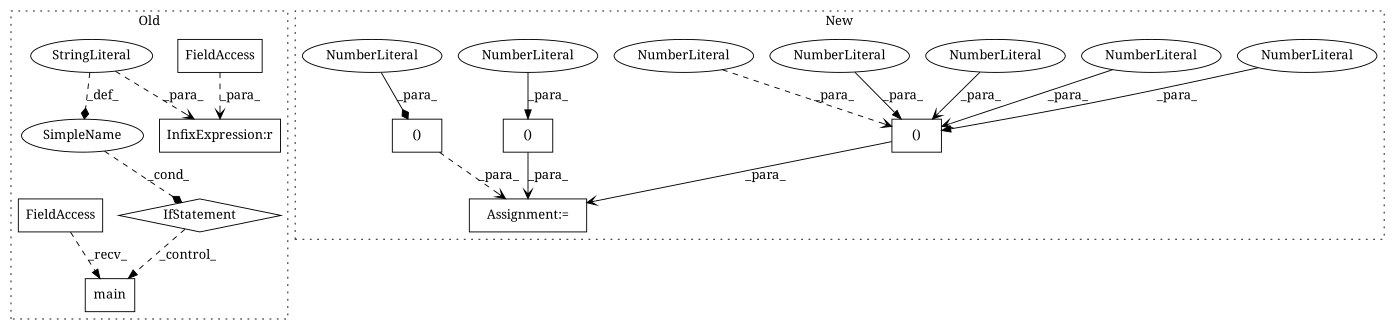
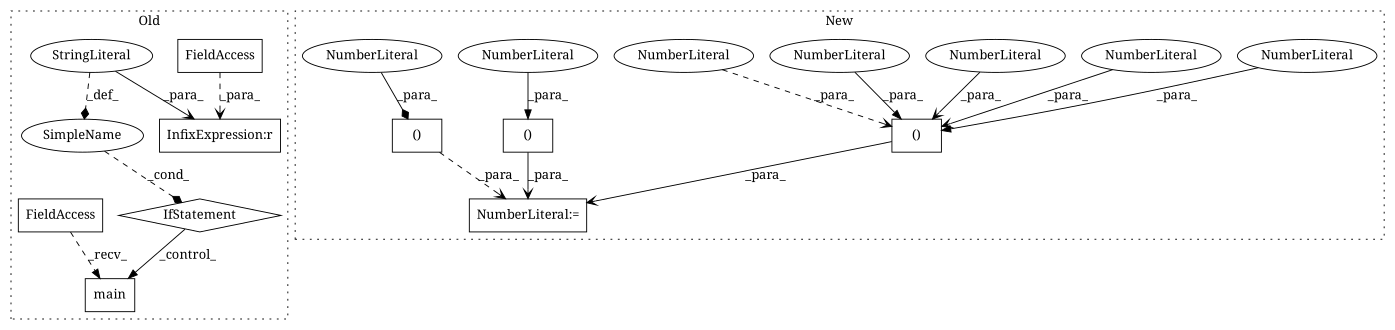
(151, 93) -> (151, 93)
(528, 215) -> (528, 215)
(160, 251) -> (160, 251)
